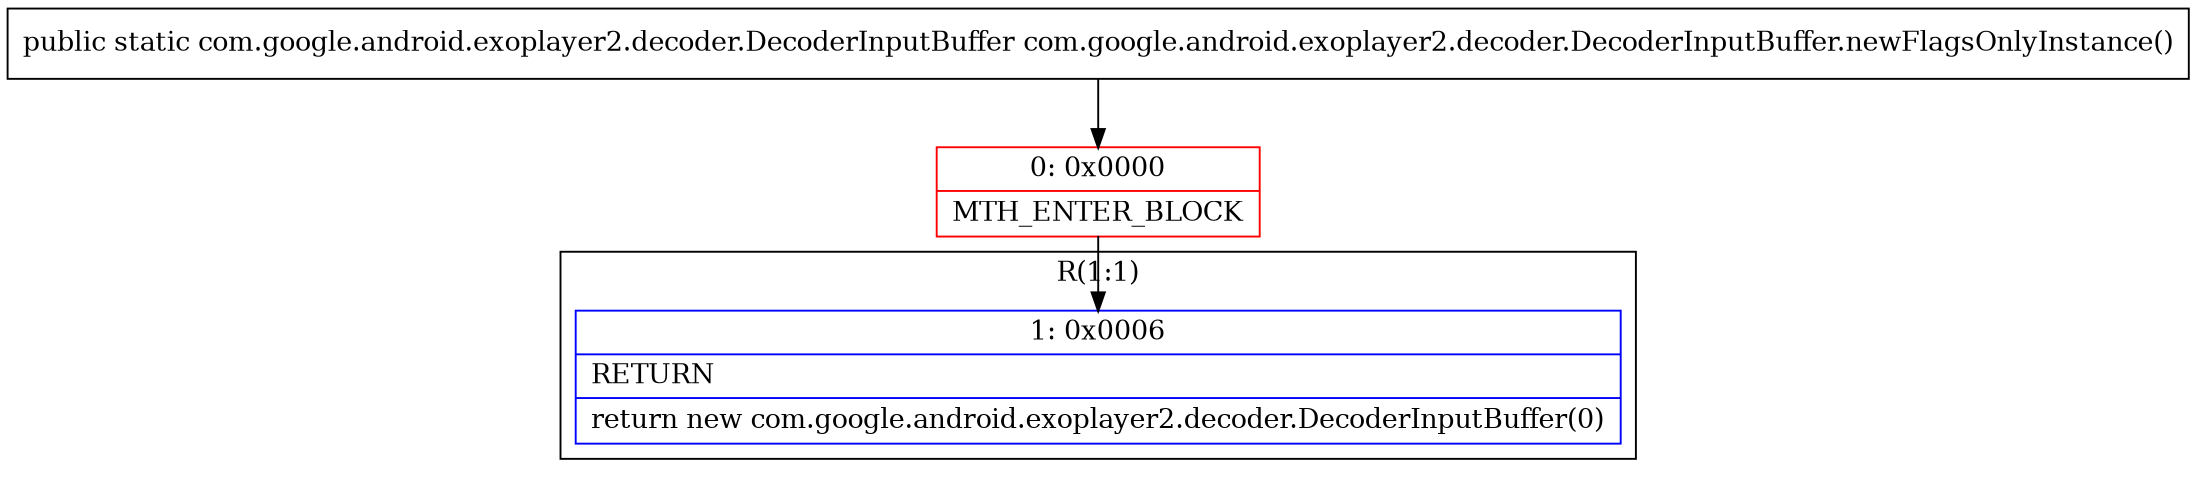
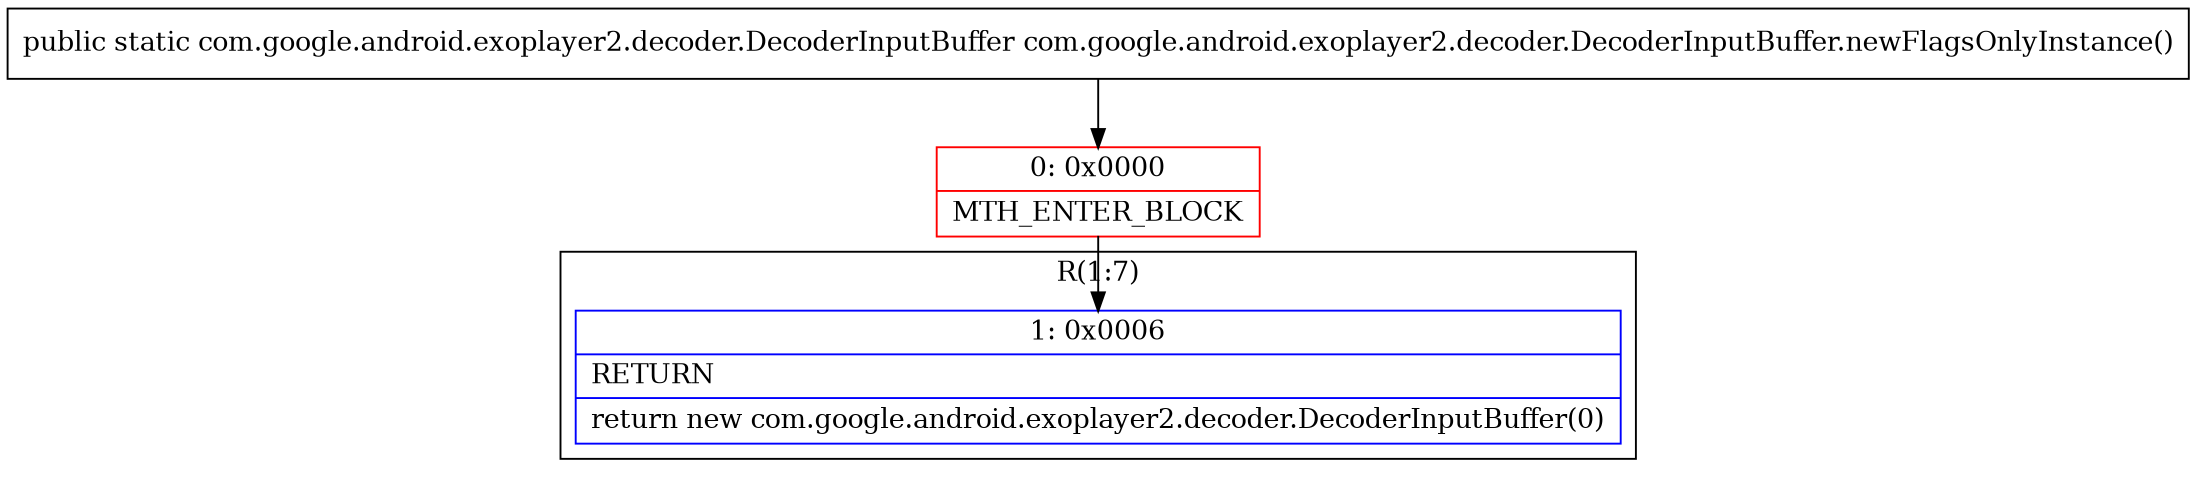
(1098, 274) -> (1098, 274)
